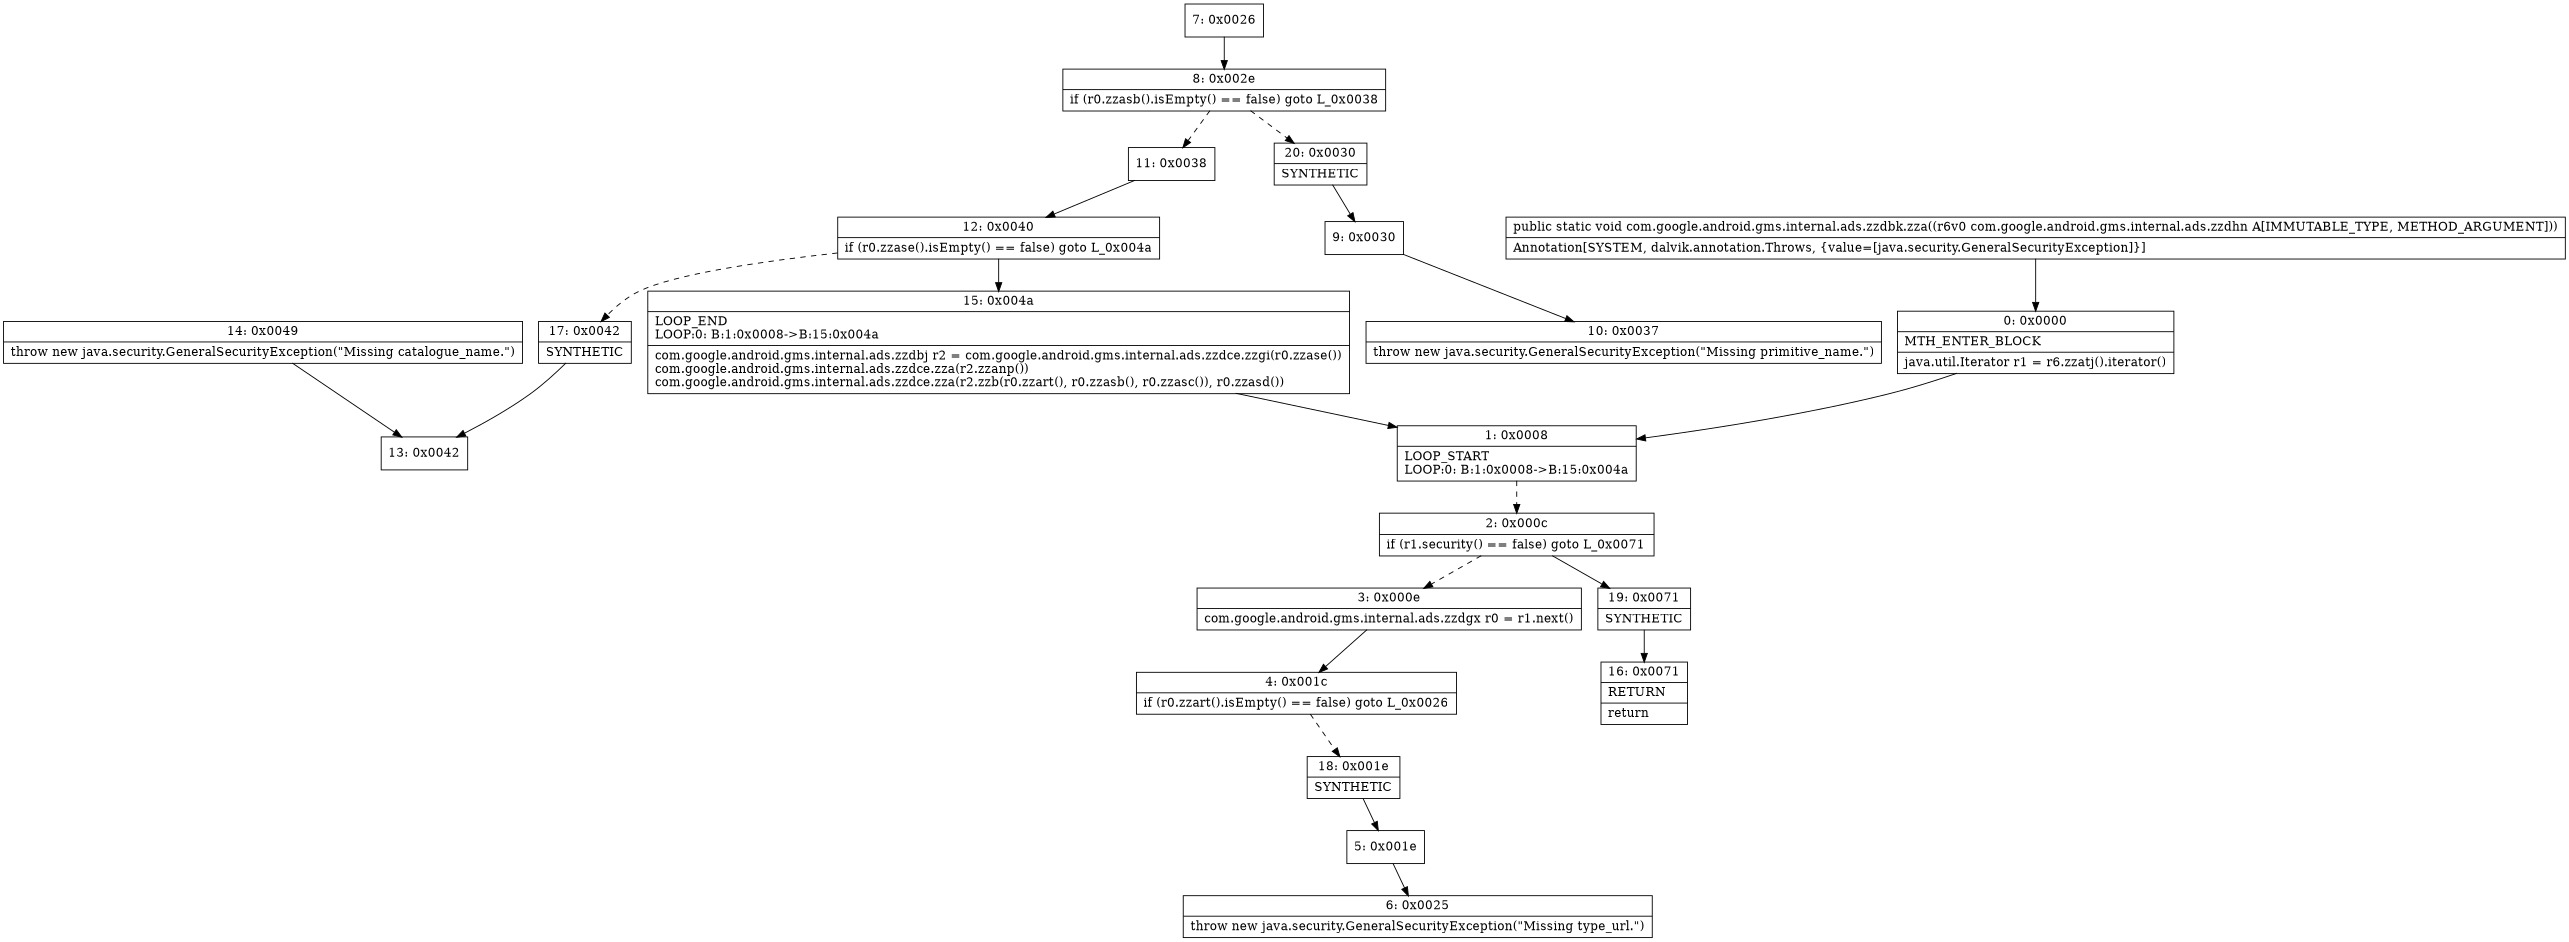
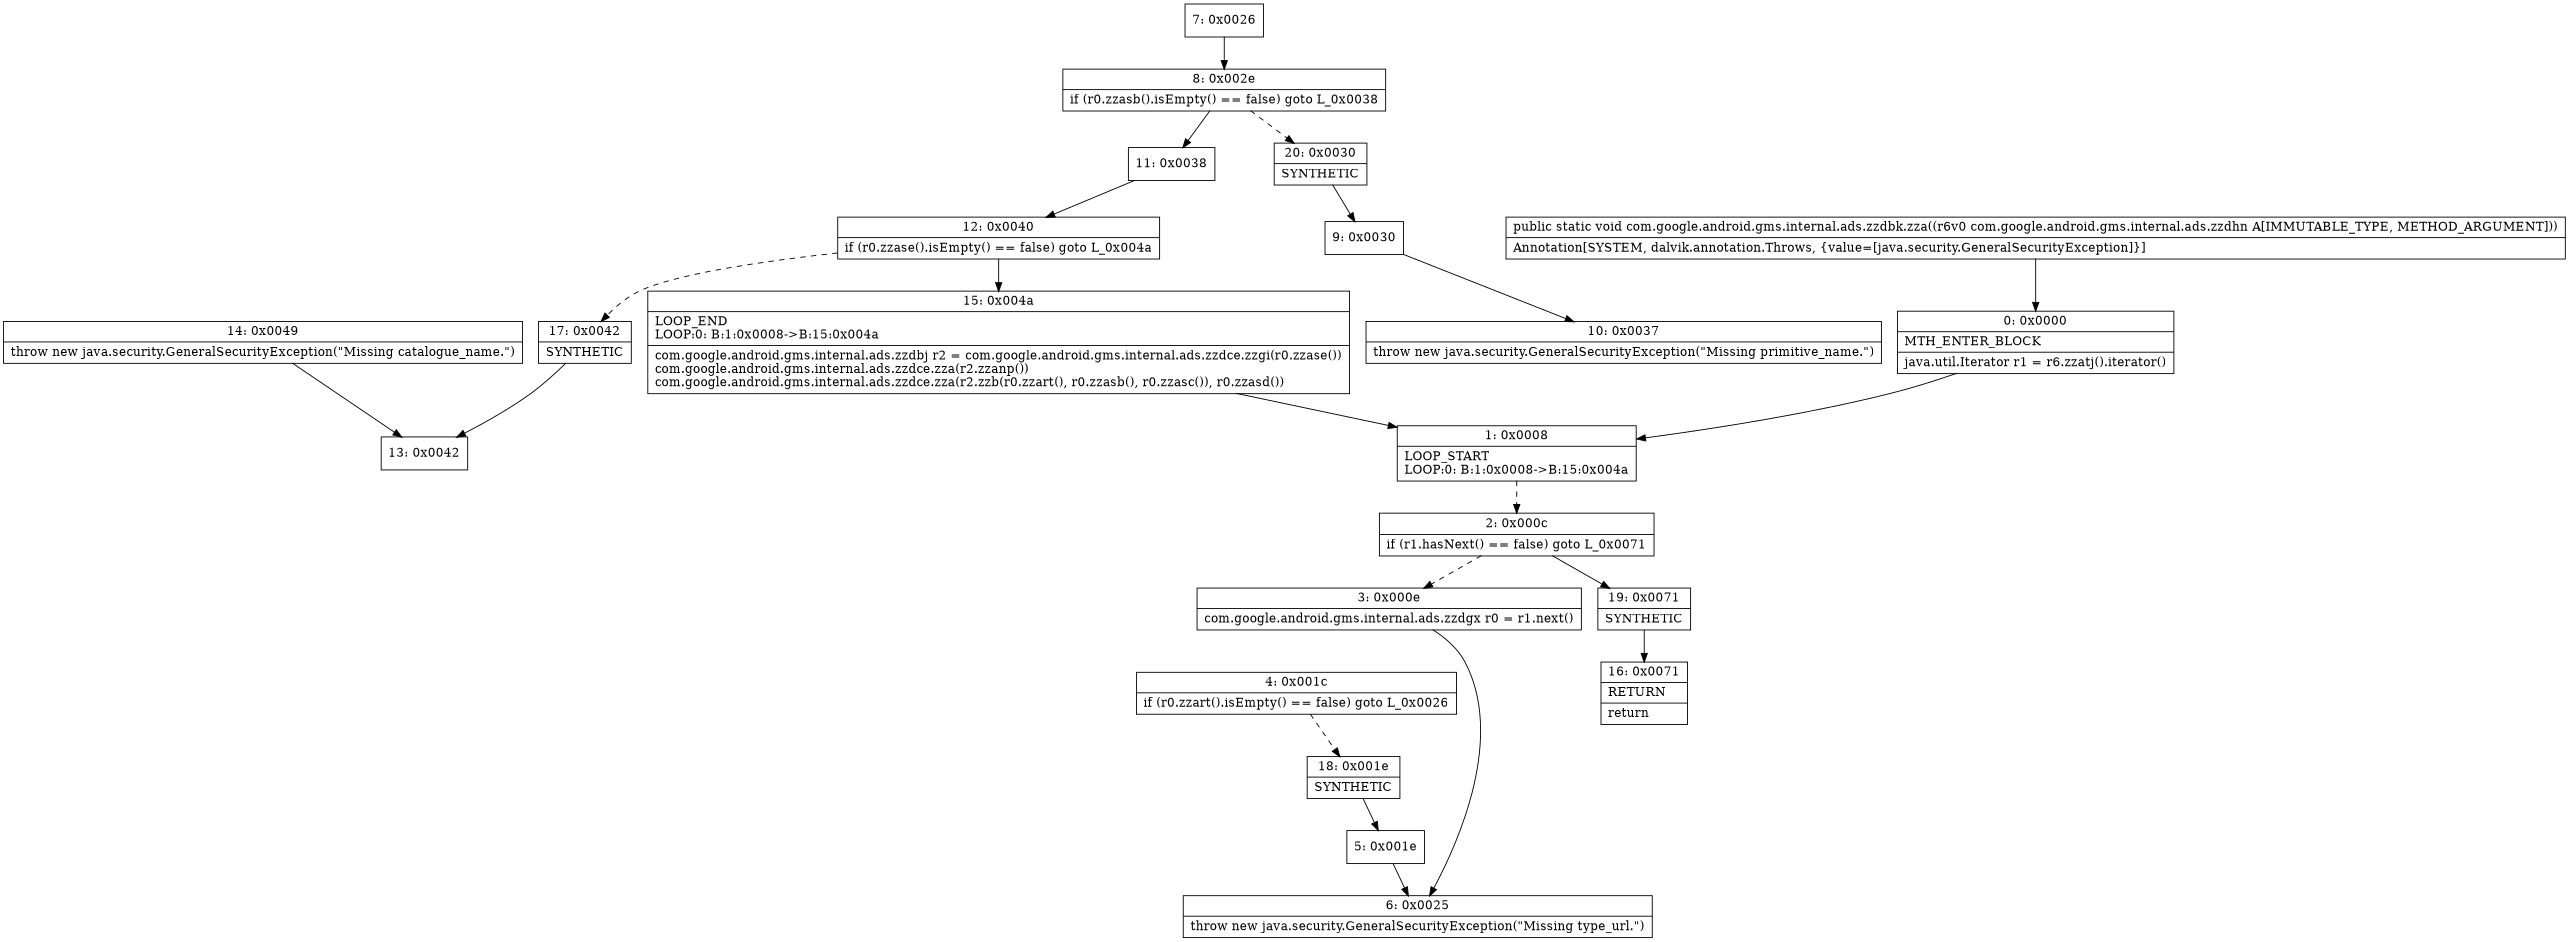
(1199, 126) -> (1199, 126)
(1516, 545) -> (1517, 545)
(1346, 648) -> (1479, 755)
